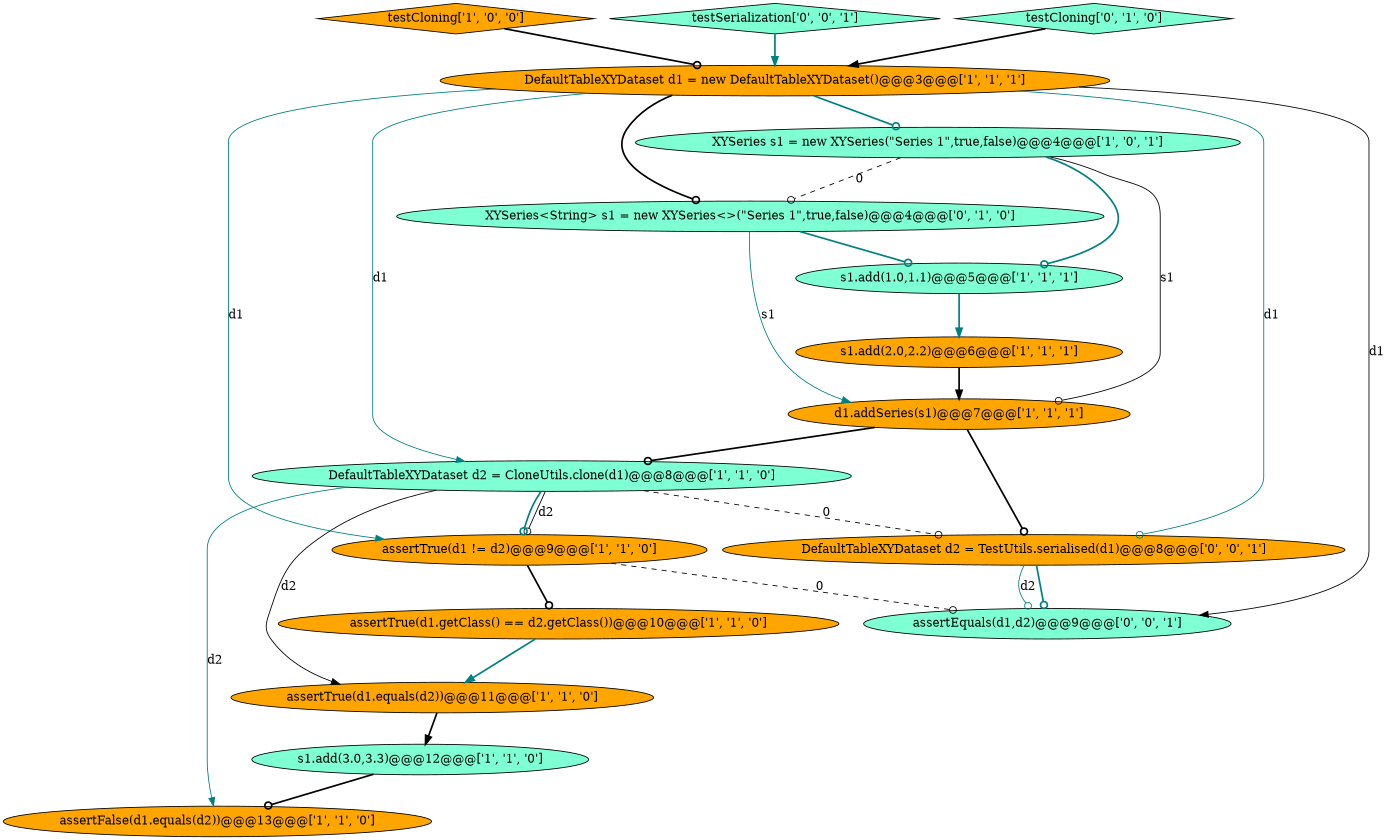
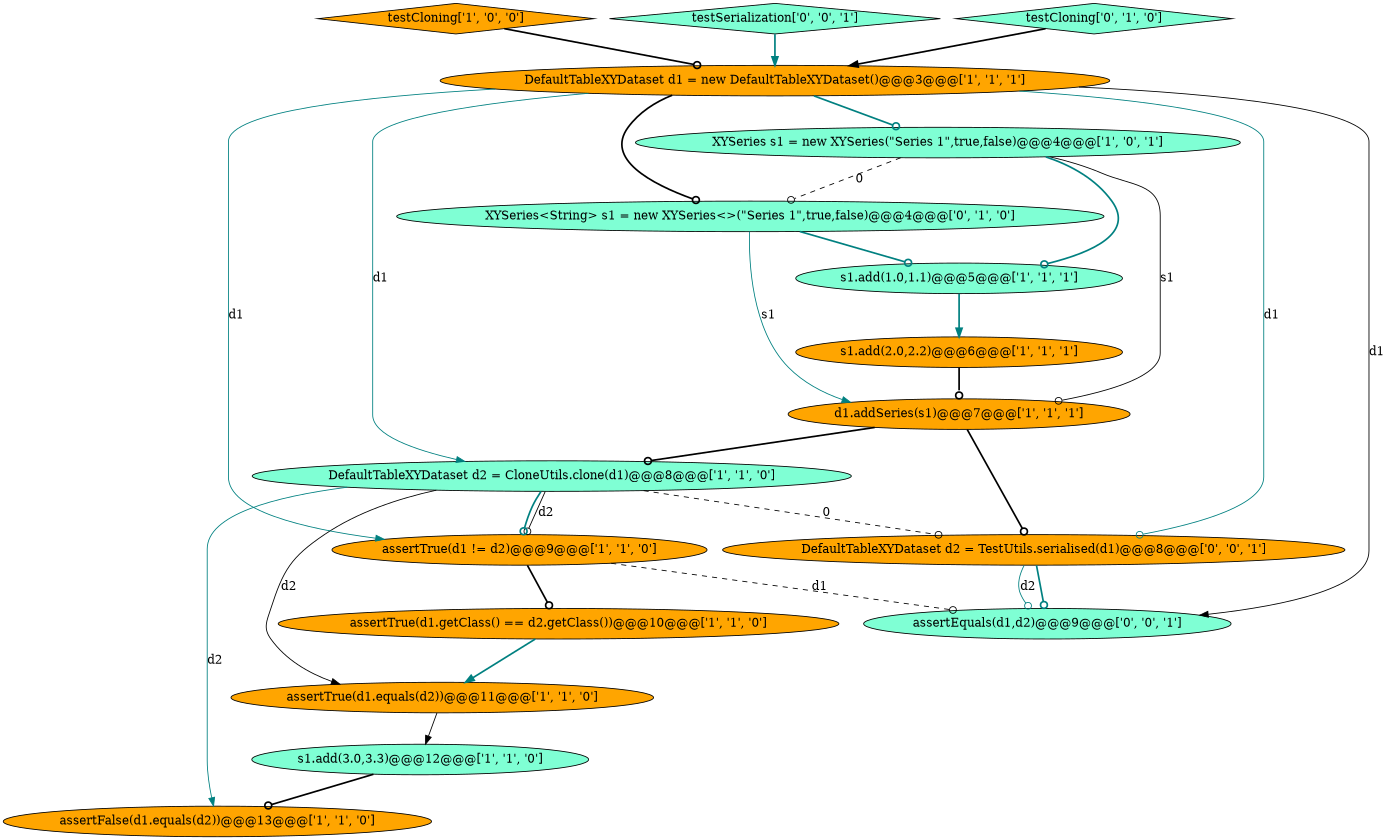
(959, 379) -> (959, 379)
(820, 587) -> (820, 587)
(433, 725) -> (433, 725)
